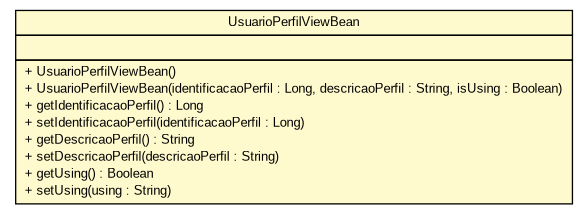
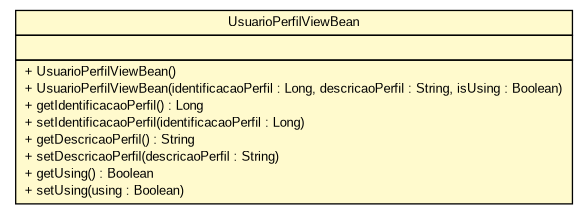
(98, 191) -> (105, 191)
